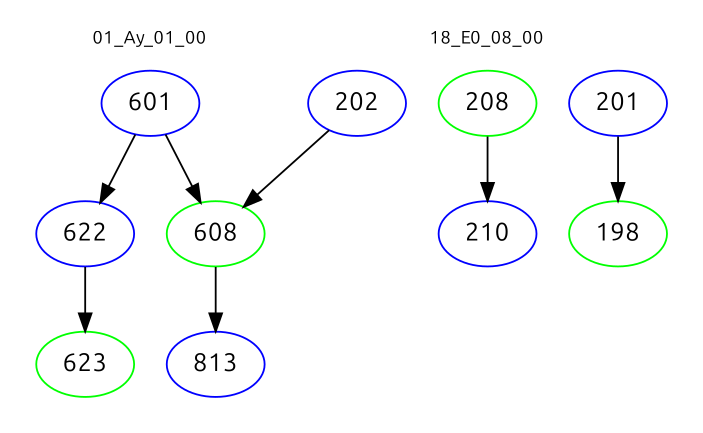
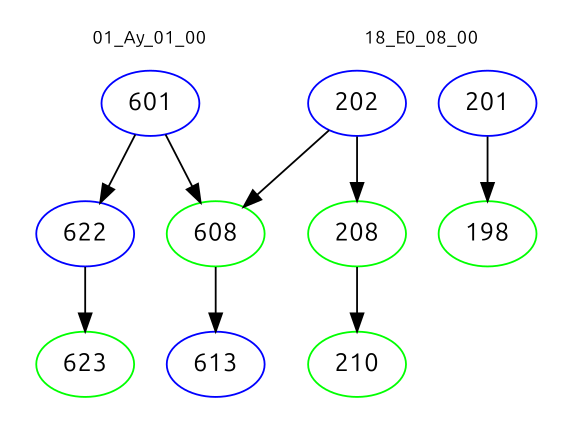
none -> (357, 160)
(488, 234) -> (357, 364)
(216, 364) -> (216, 364)
